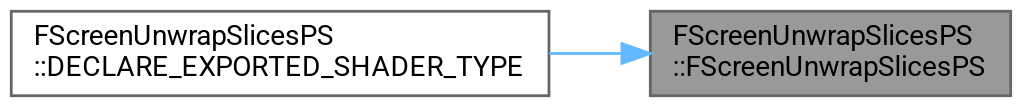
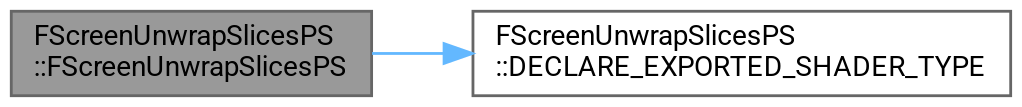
(585, 53) -> (408, 53)
